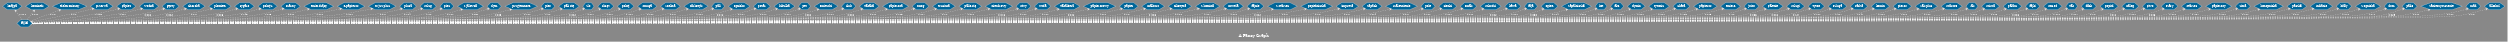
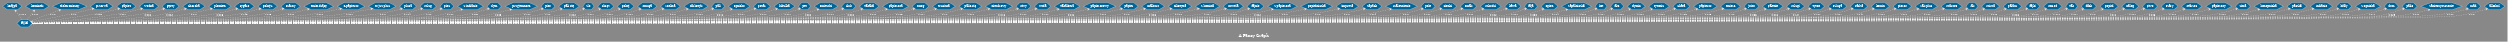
(470, 6) -> (470, 6)
(1282, 6) -> (1282, 6)
